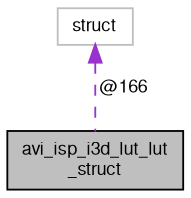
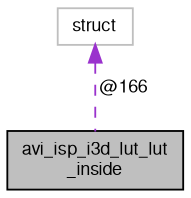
(95, 160) -> (95, 160)
